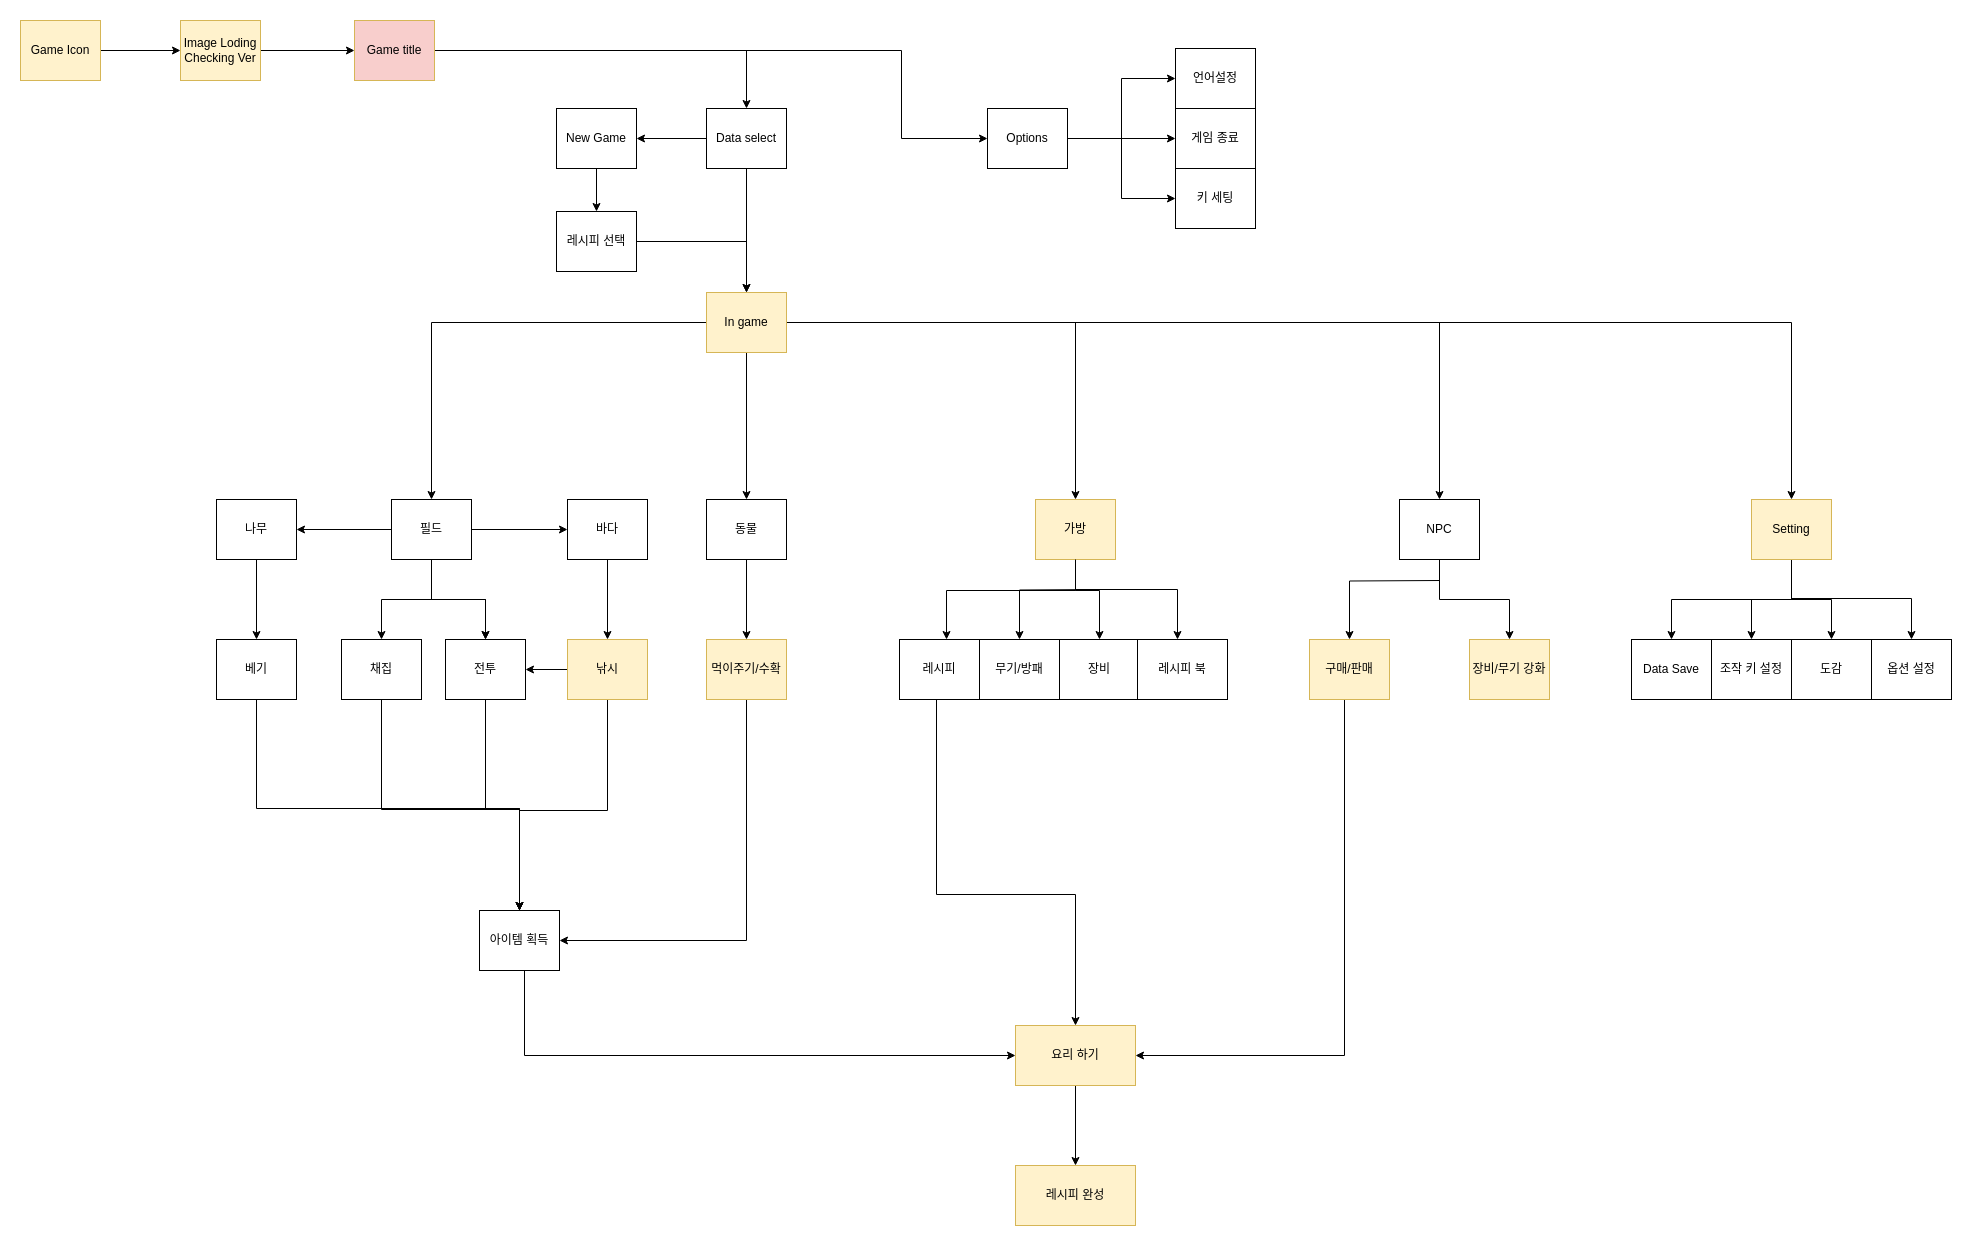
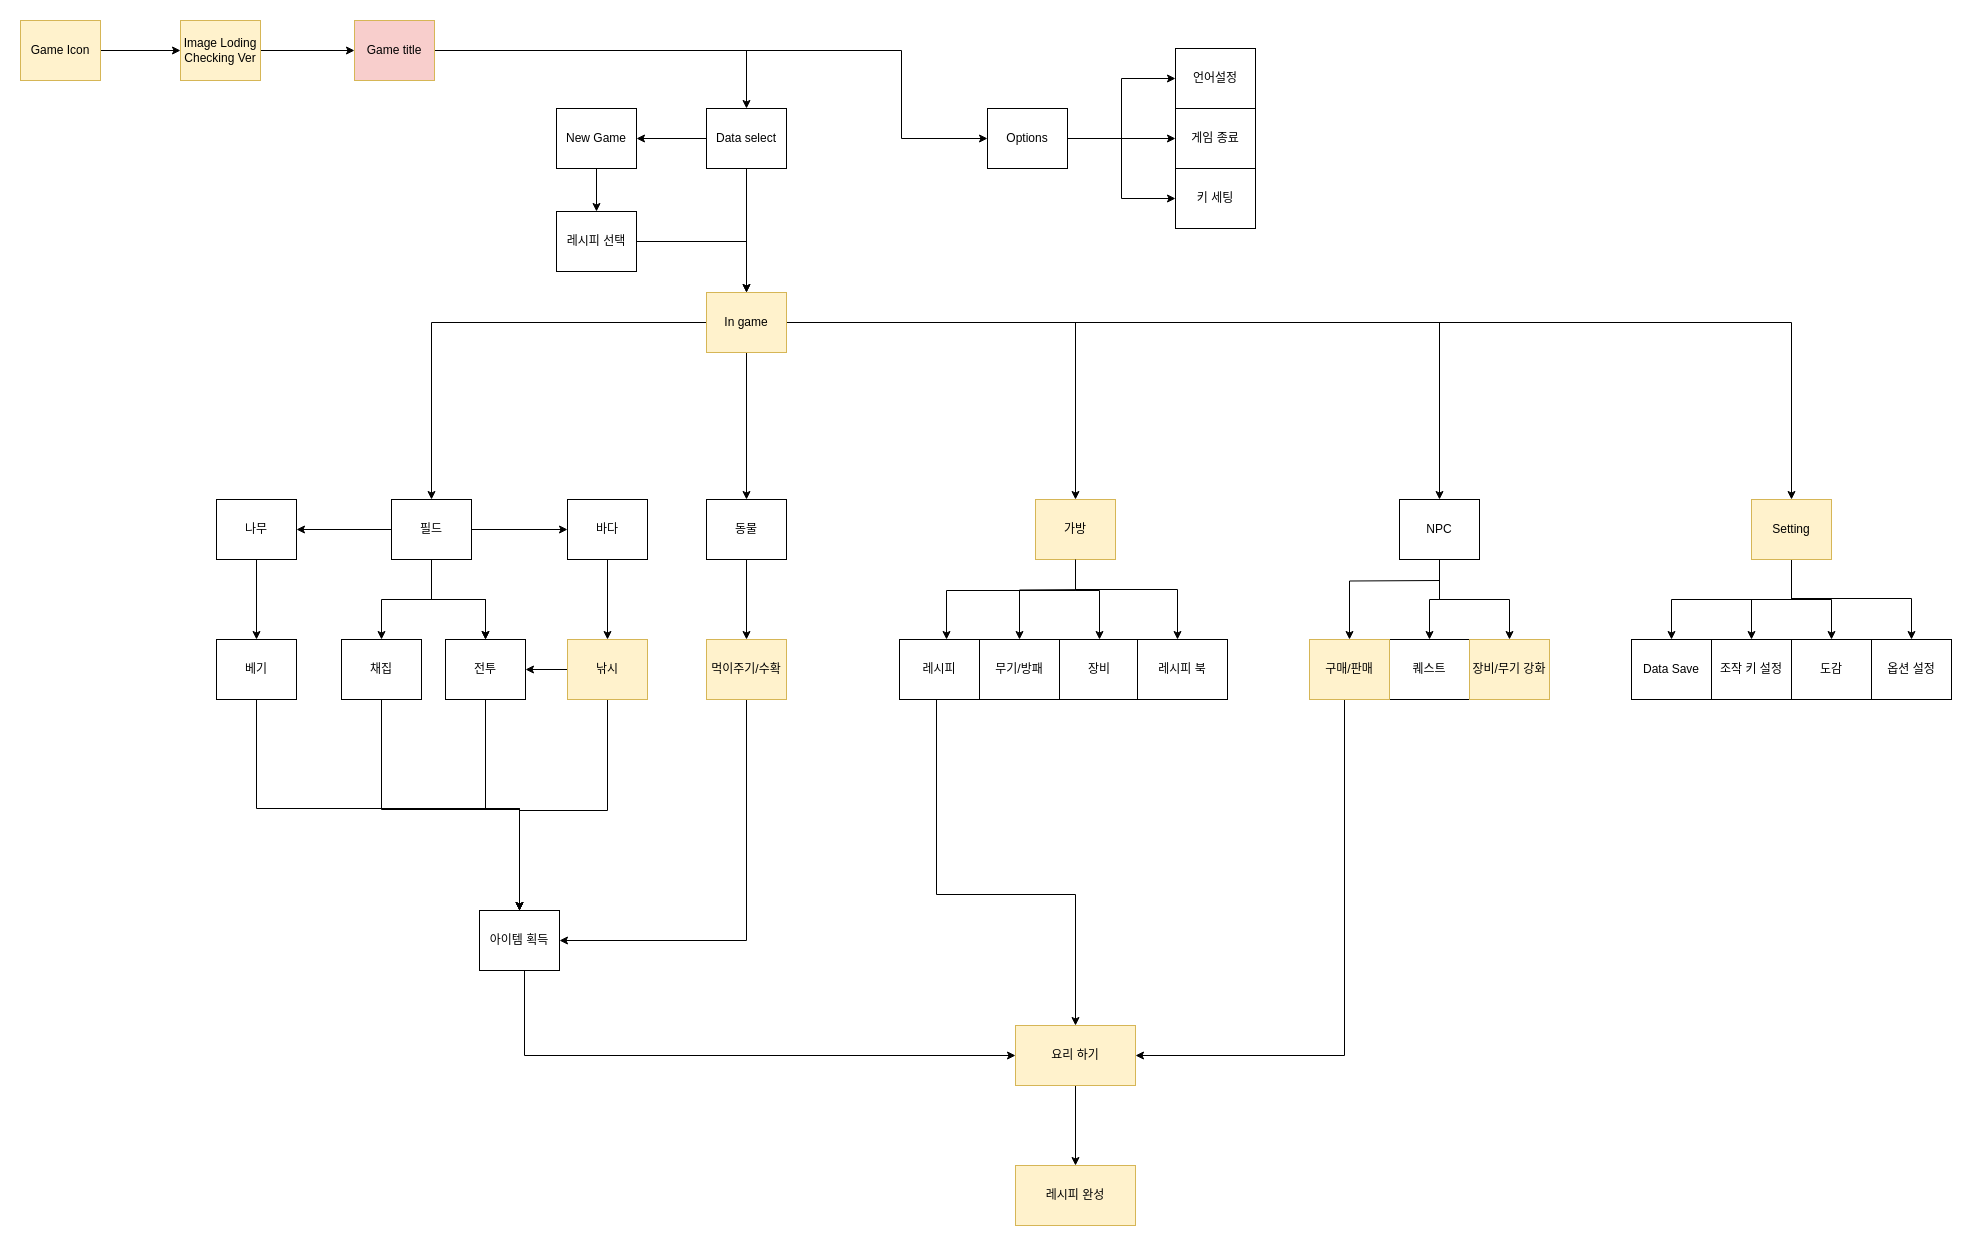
none -> (1430, 612)
none -> (1430, 670)
